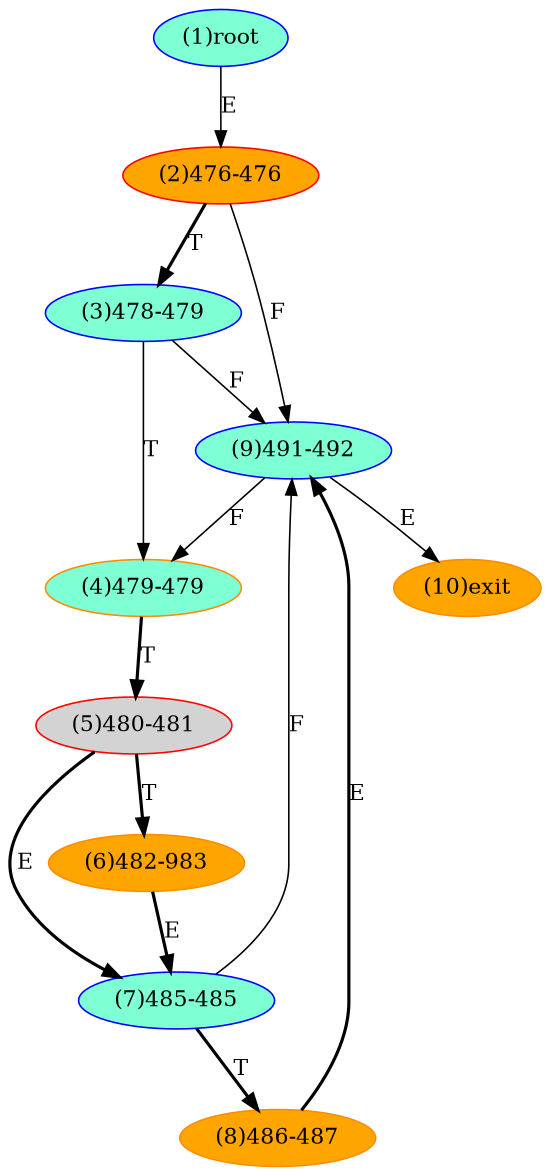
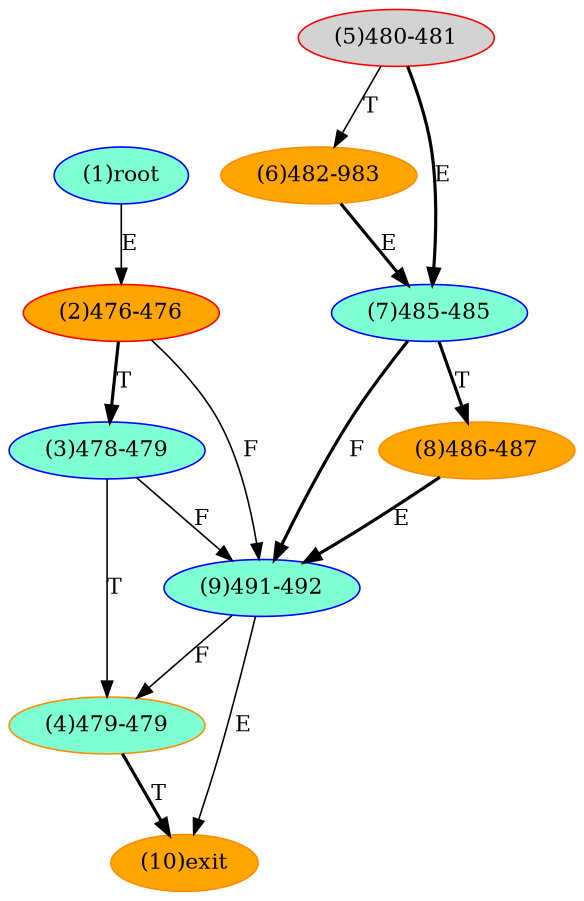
(139, 649) -> (142, 787)
(289, 748) -> (338, 439)
(139, 786) -> (362, 99)
